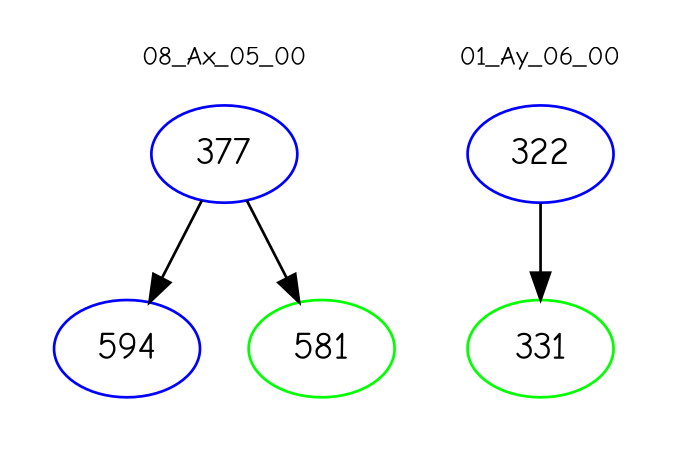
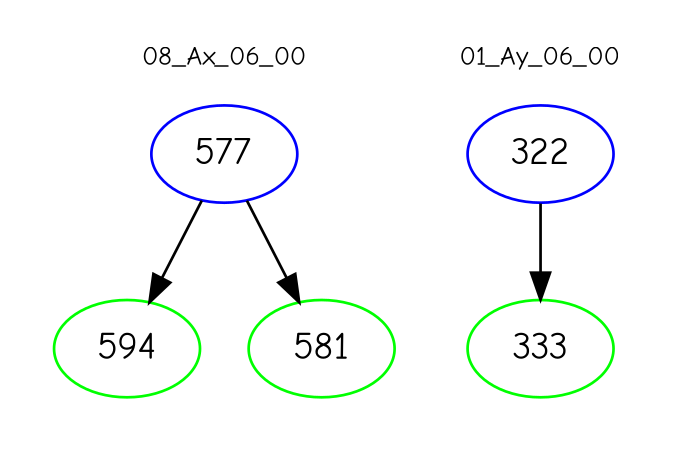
(224, 58) -> (224, 58)
(224, 154) -> (224, 154)
(127, 349) -> (127, 349)
(541, 349) -> (541, 349)
